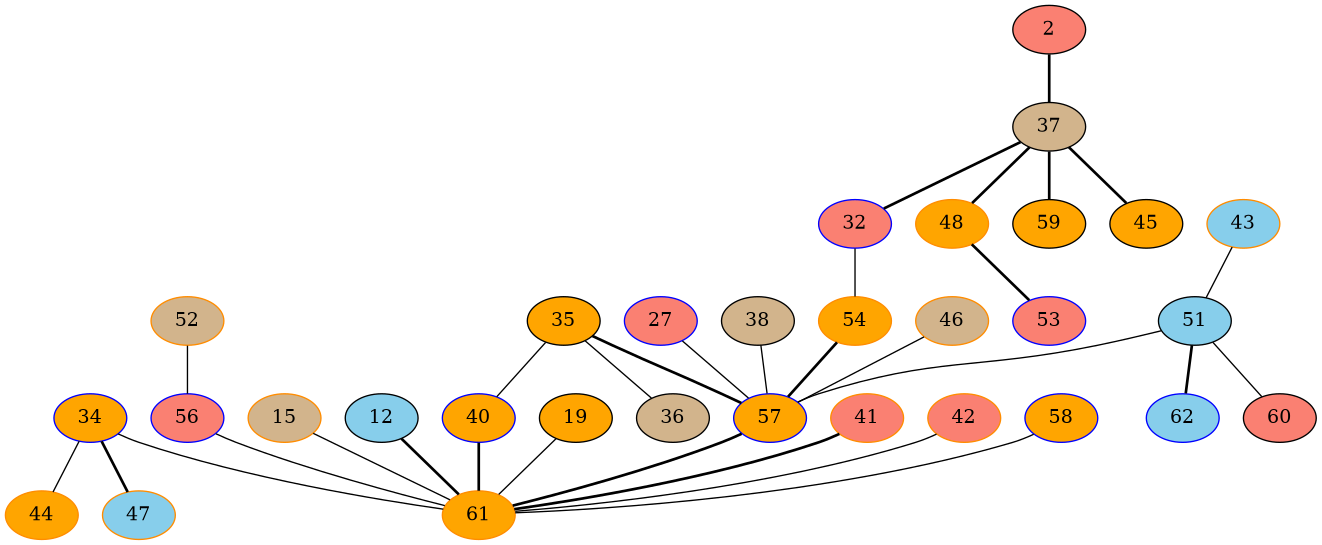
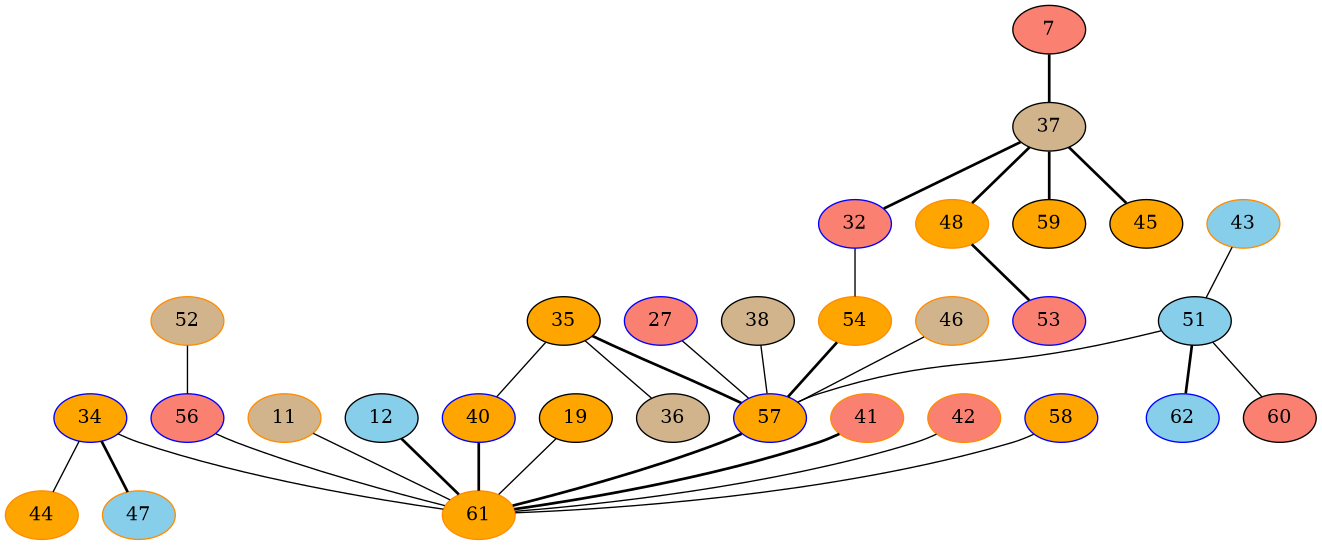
(1049, 30) -> (1049, 30)
(285, 418) -> (285, 418)
